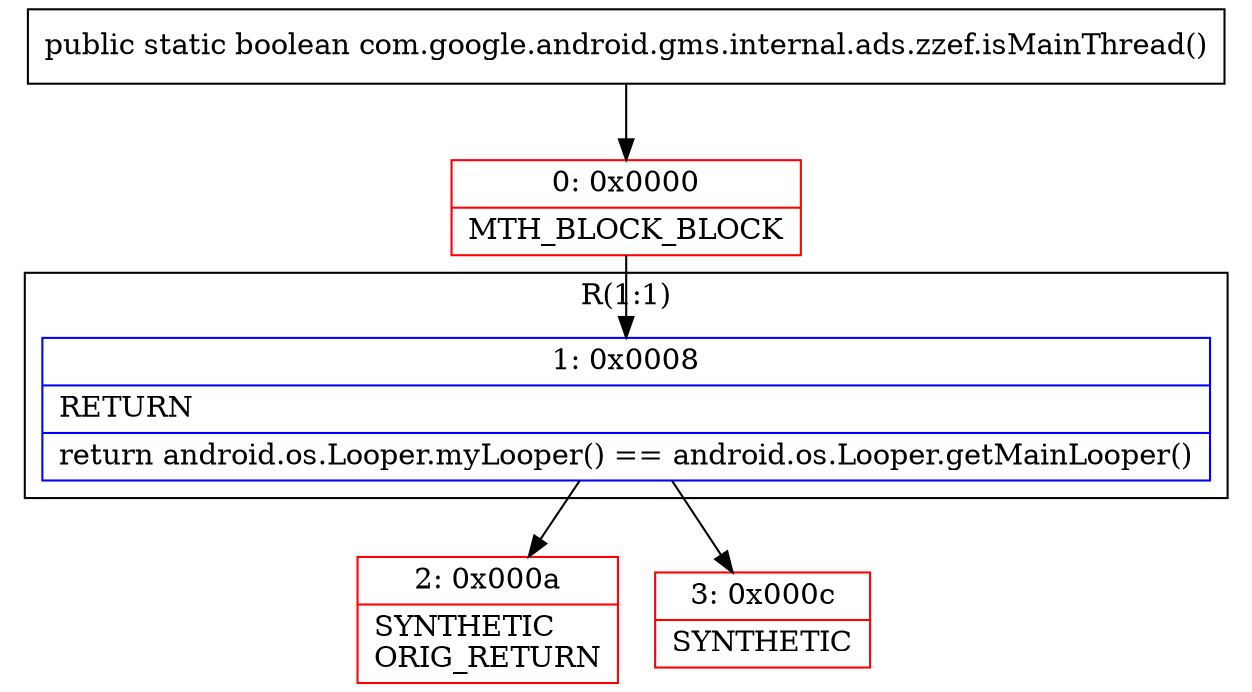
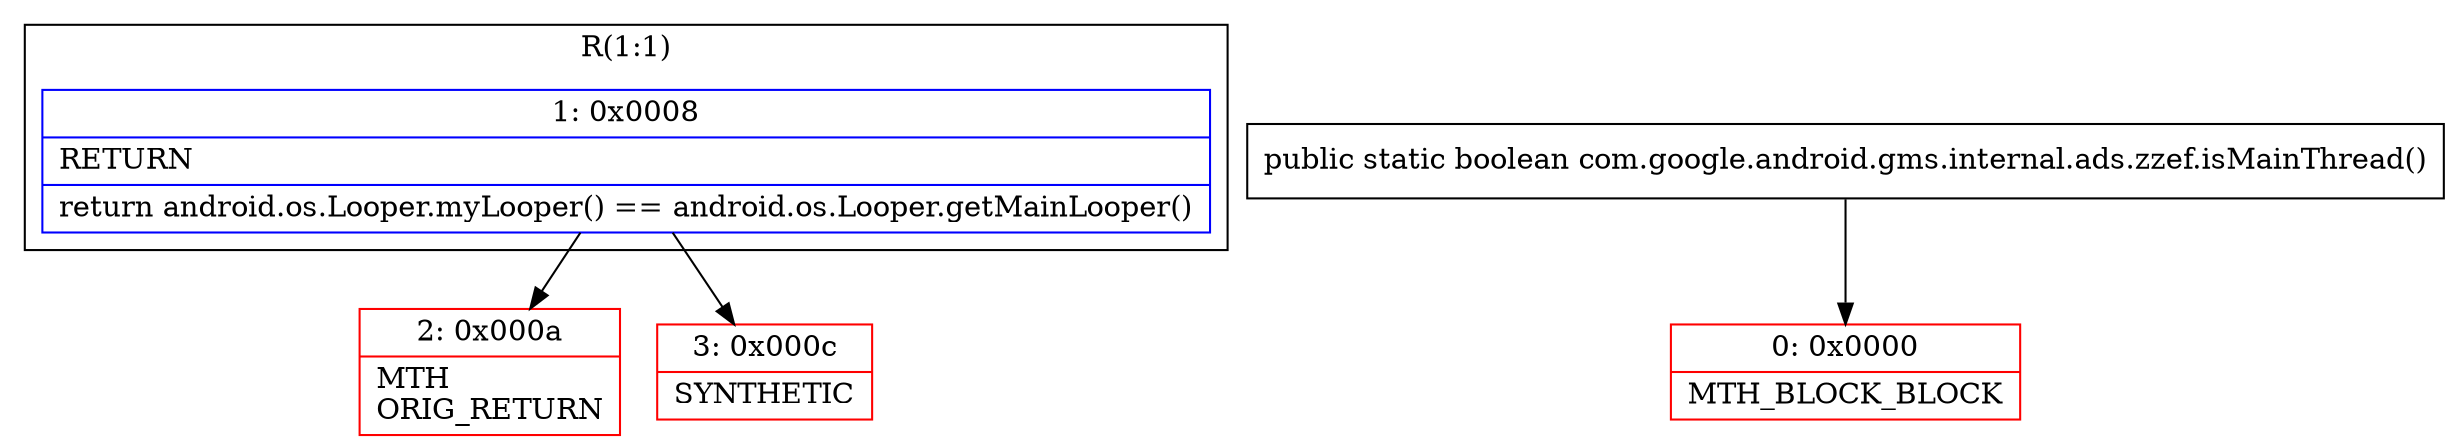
(626, 286) -> none
(465, 627) -> (413, 379)
